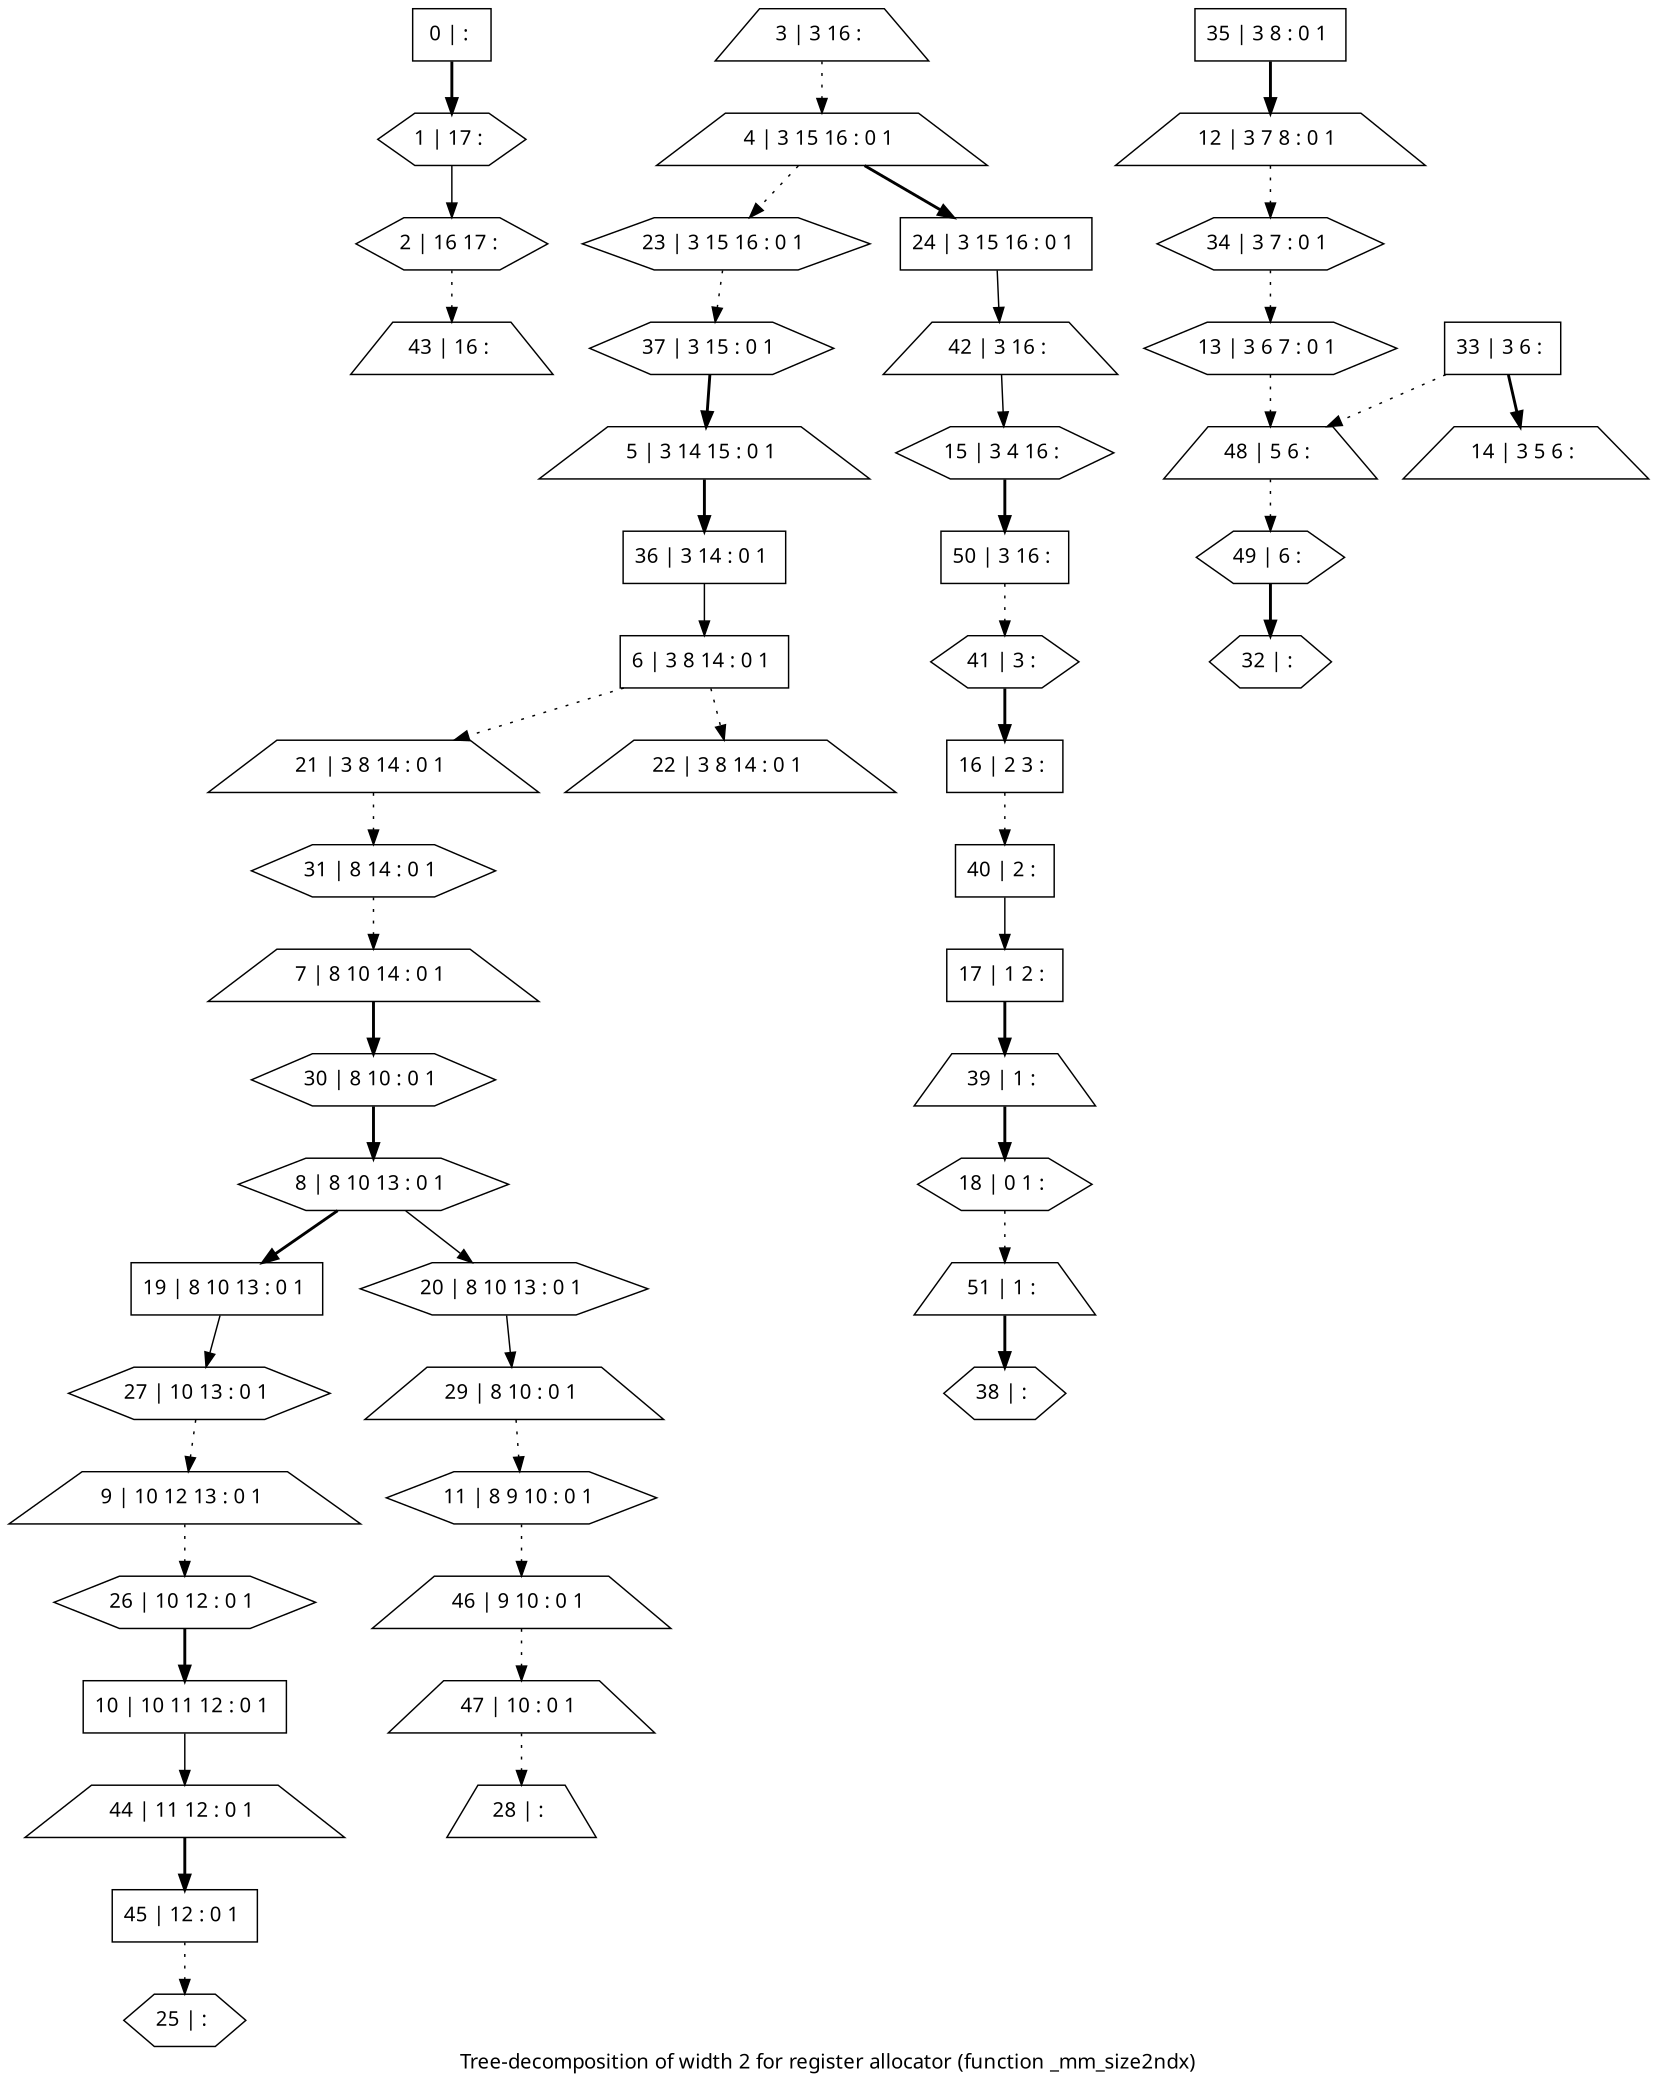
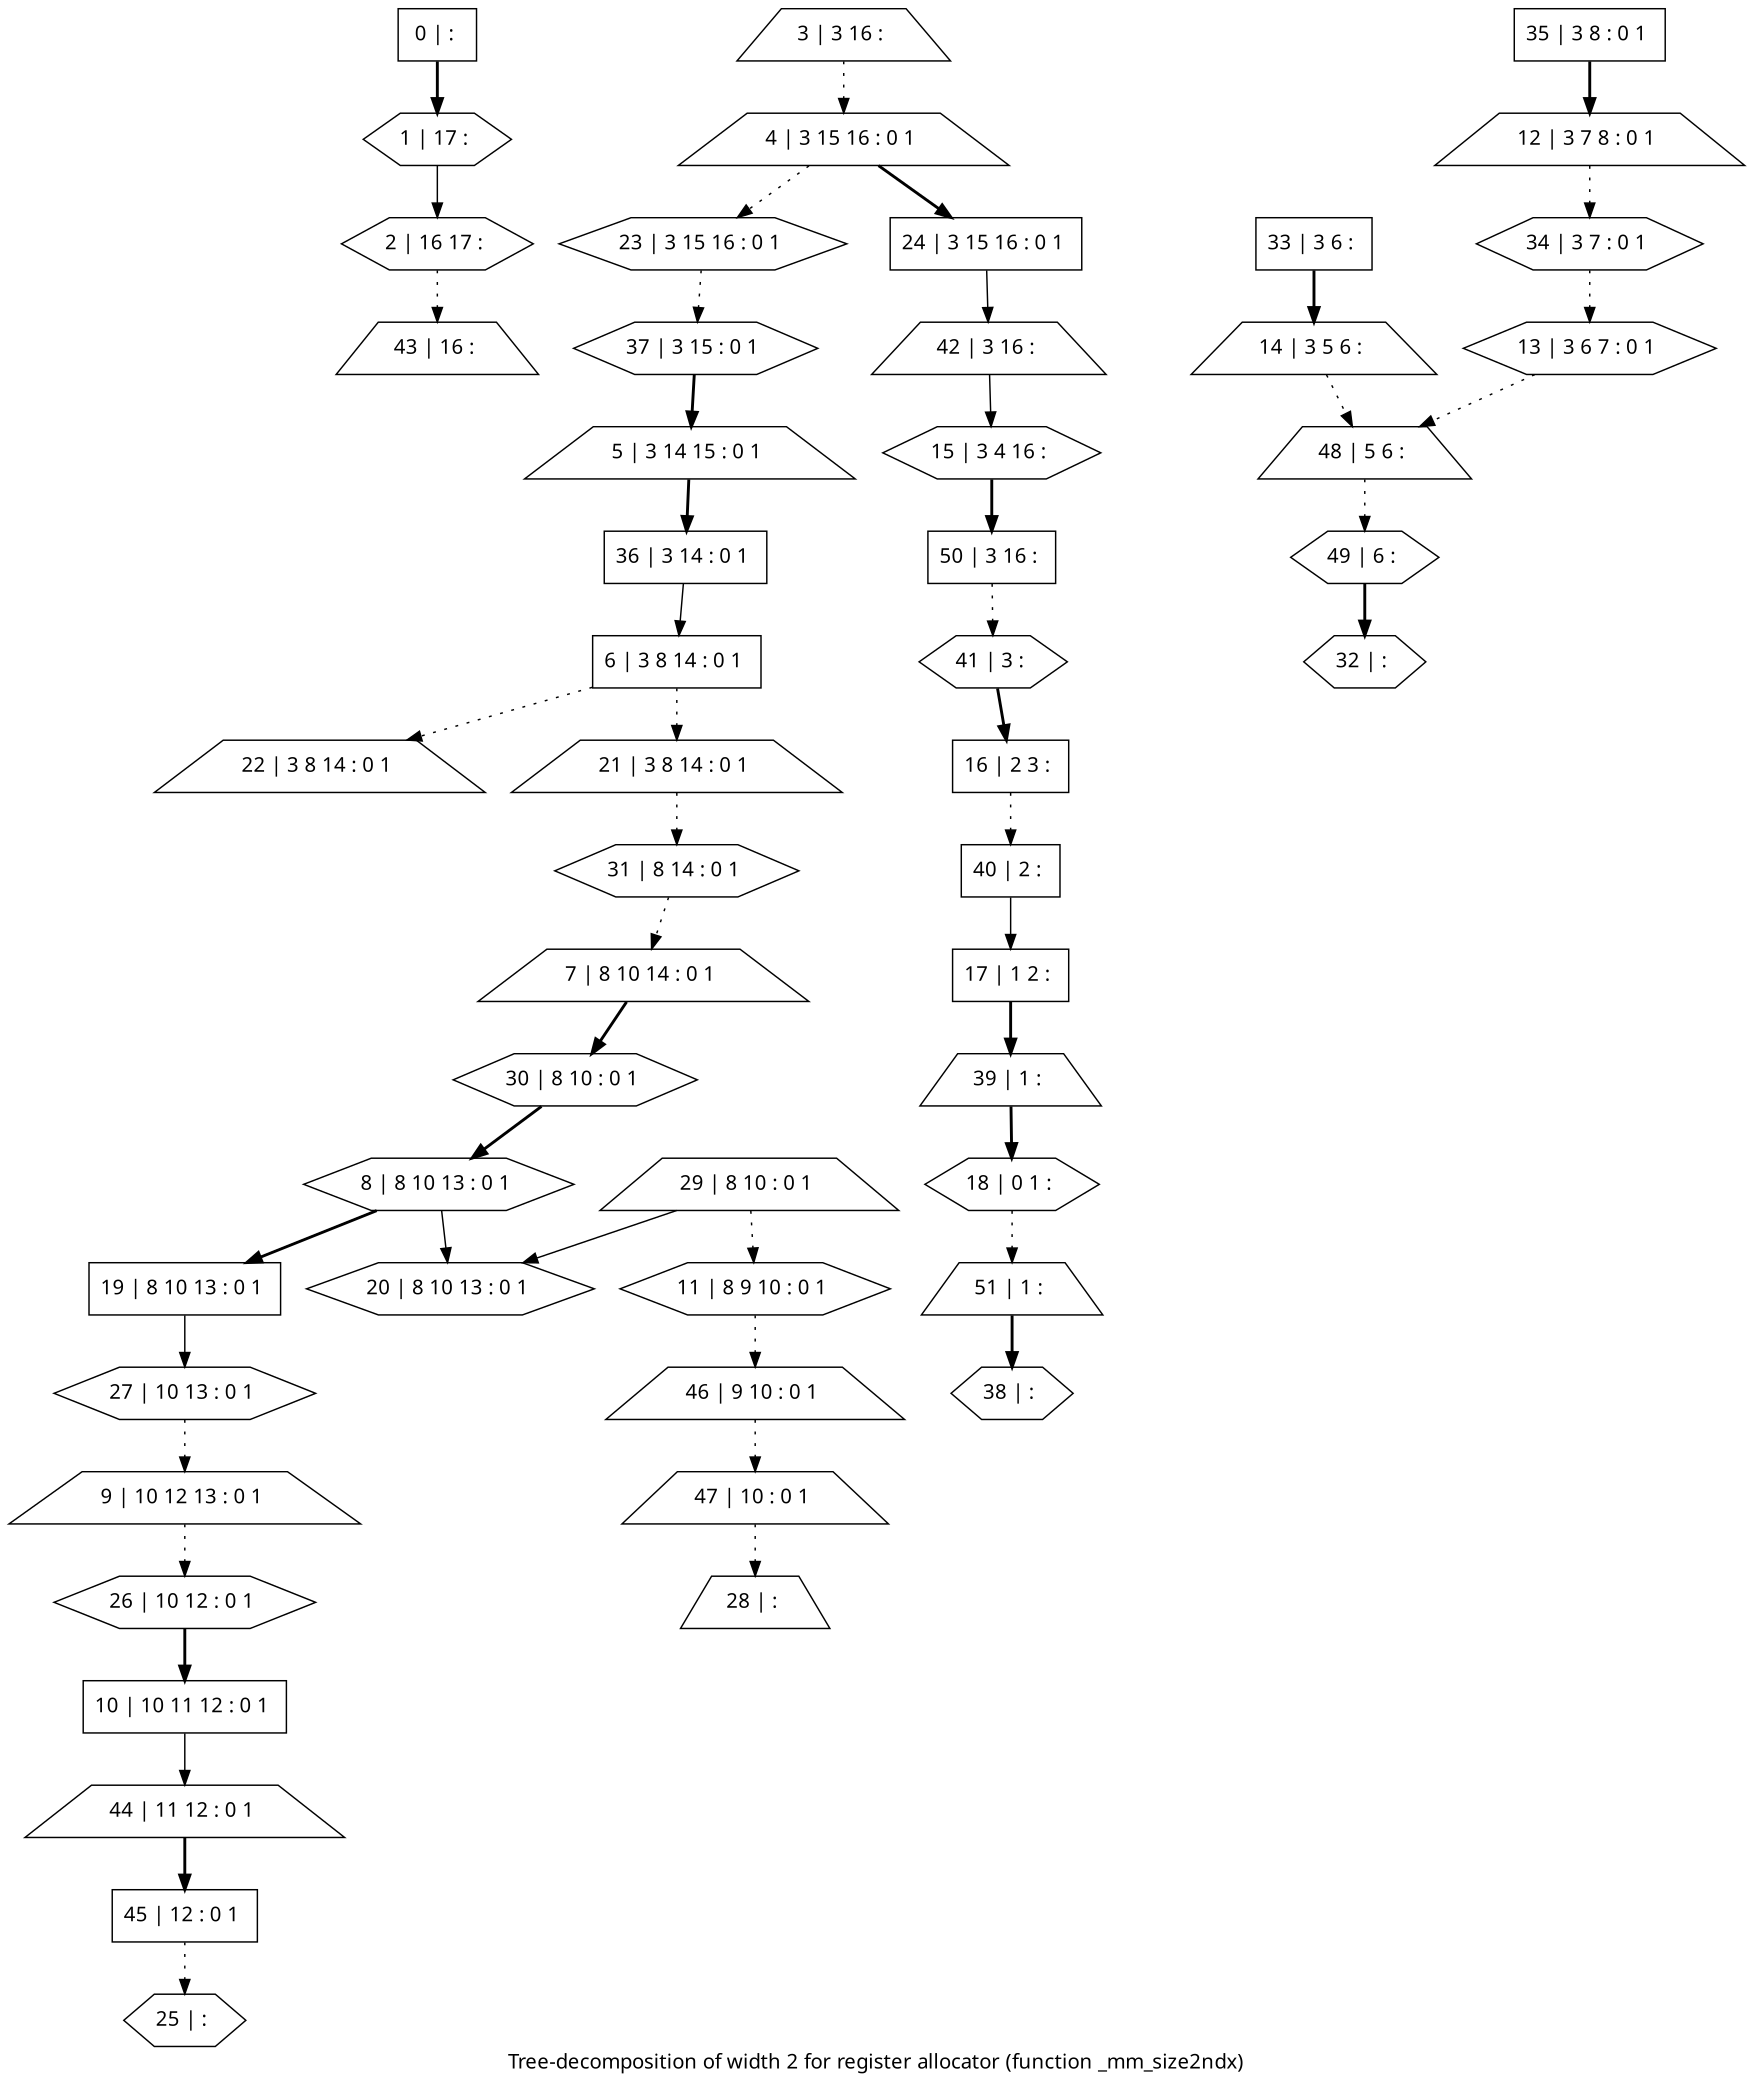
(1393, 398) -> (1336, 394)
(508, 1334) -> (607, 1234)
